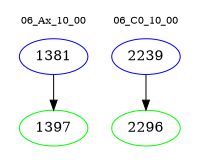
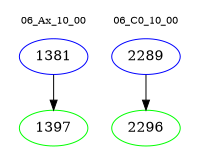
(146, 57) -> (146, 57)
